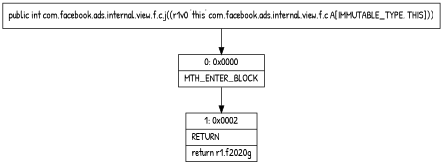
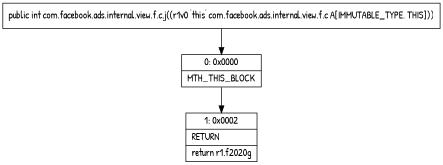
(221, 79) -> (221, 79)
